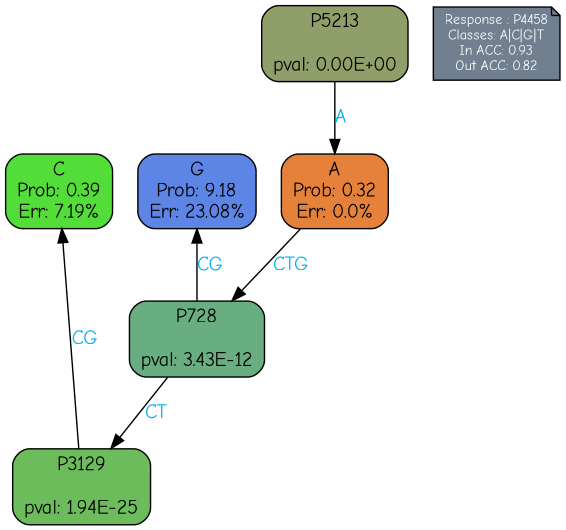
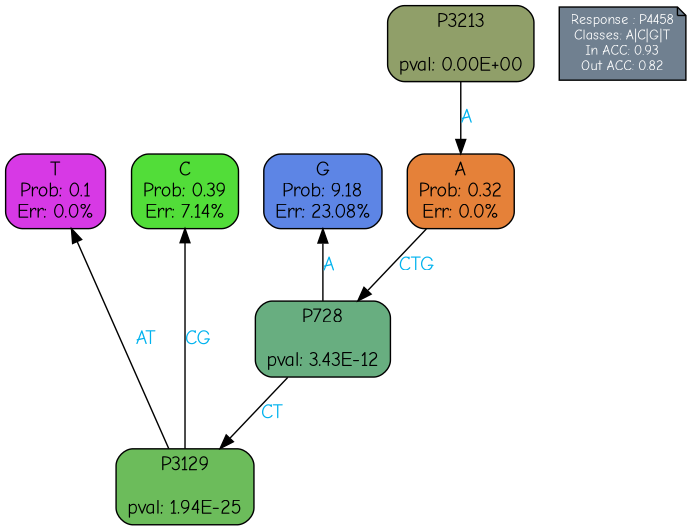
(335, 44) -> (461, 44)
none -> (56, 191)
(59, 191) -> (185, 191)
(210, 265) -> (329, 265)
